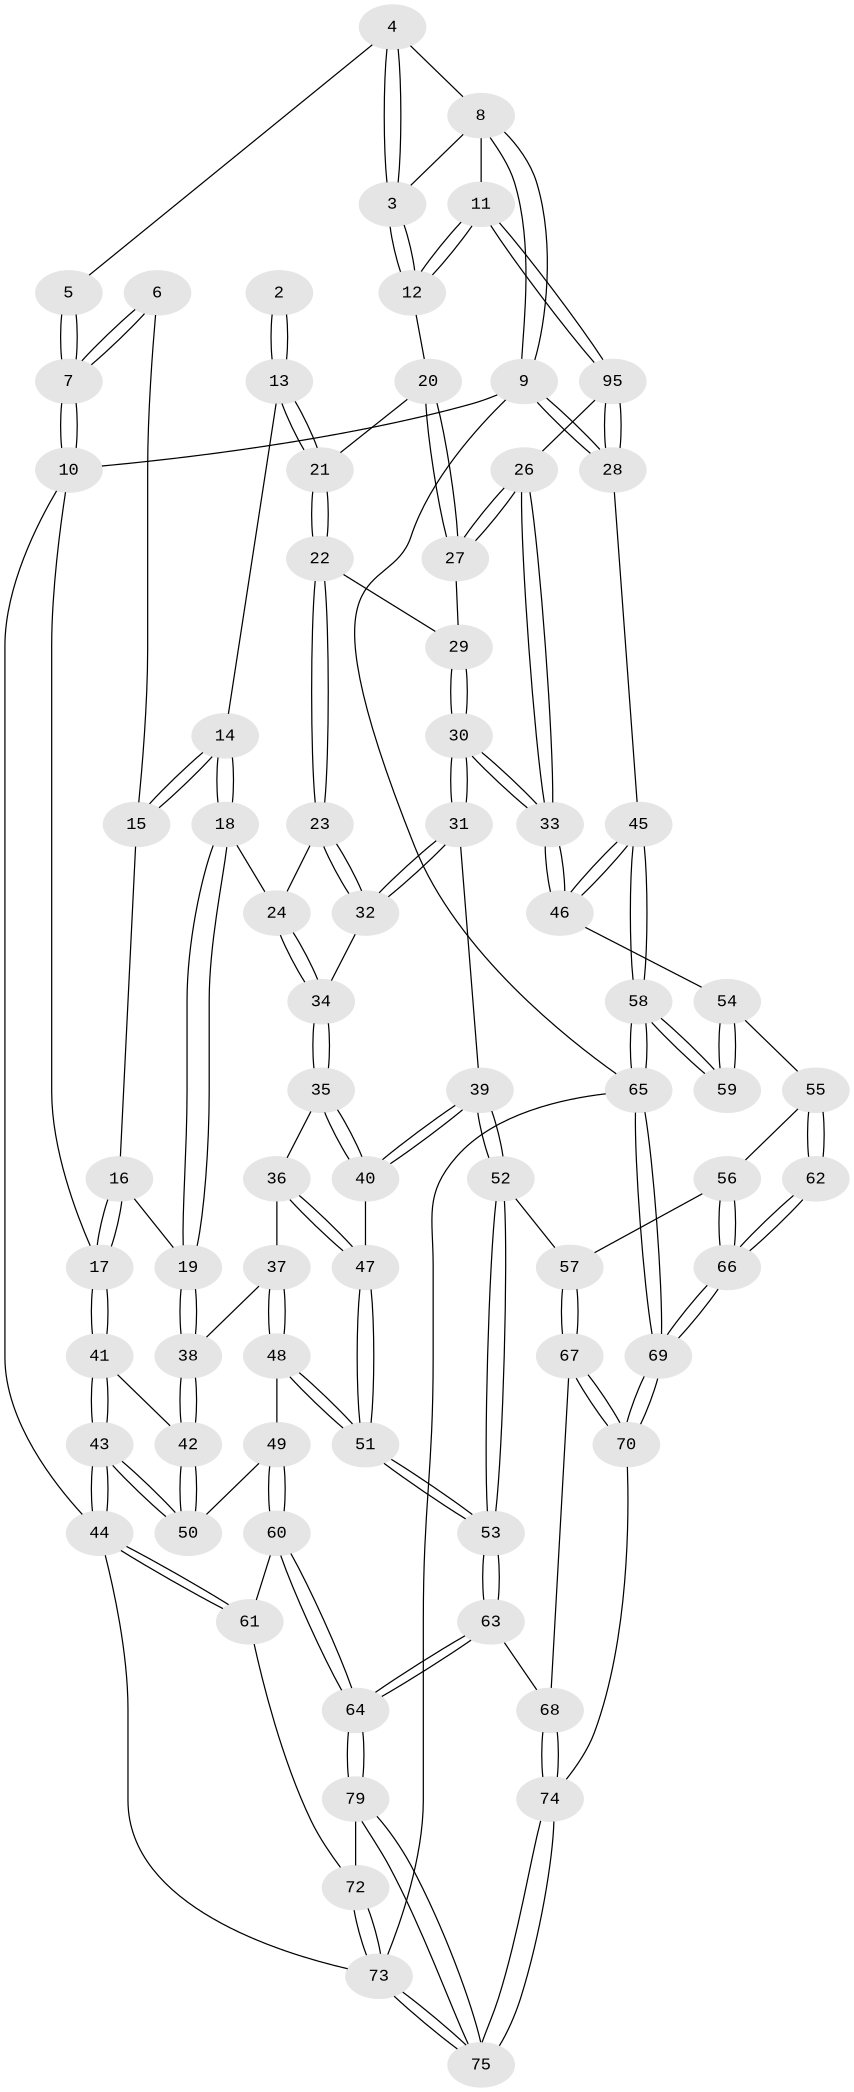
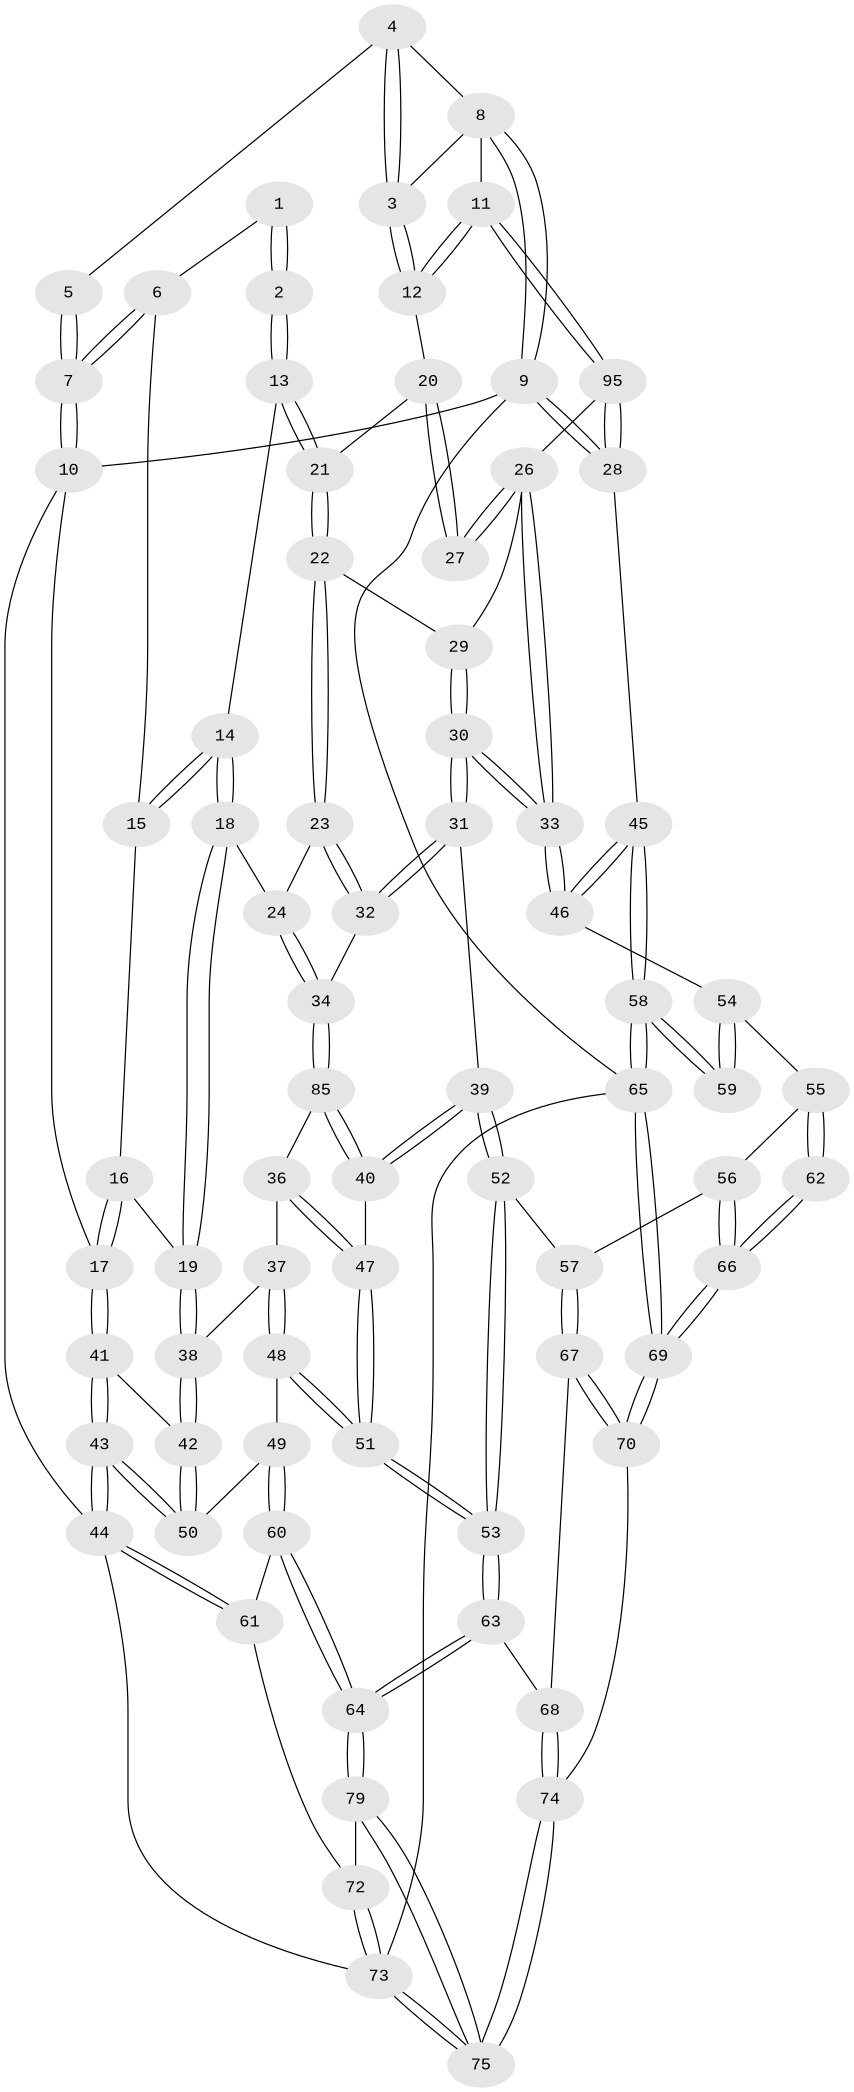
none -> (279, 204)
(457, 603) -> (506, 563)
(321, 1090) -> (321, 1090)
